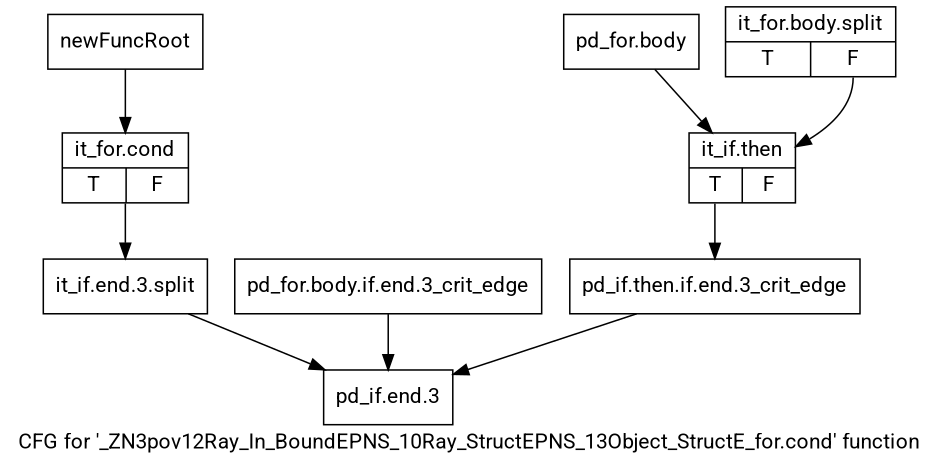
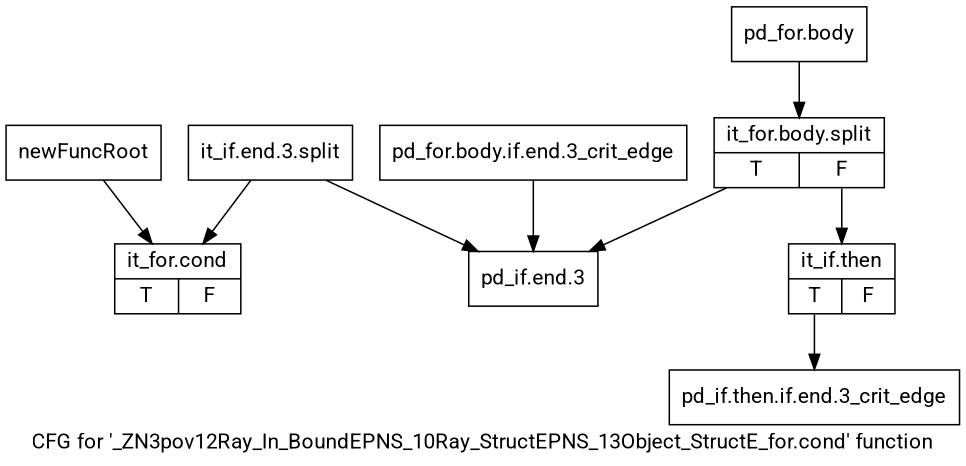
(678, 95) -> (799, 82)
(125, 223) -> (232, 206)
(552, 342) -> (665, 216)
